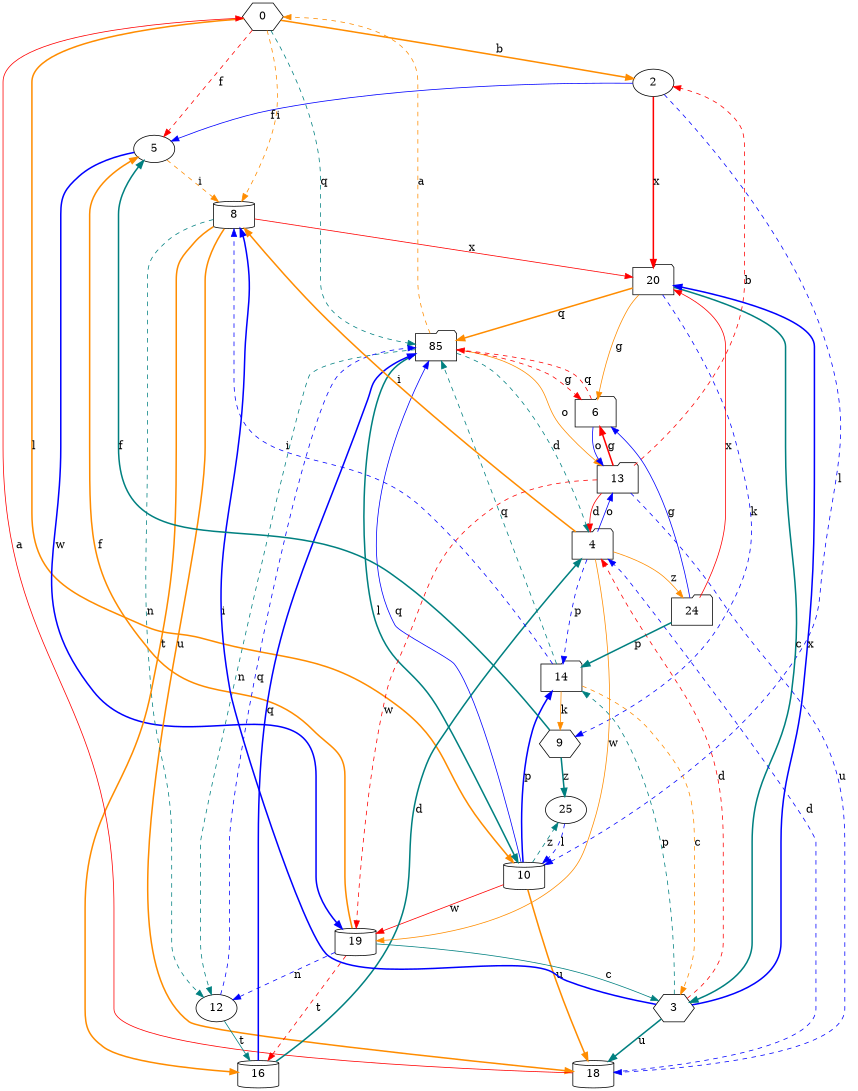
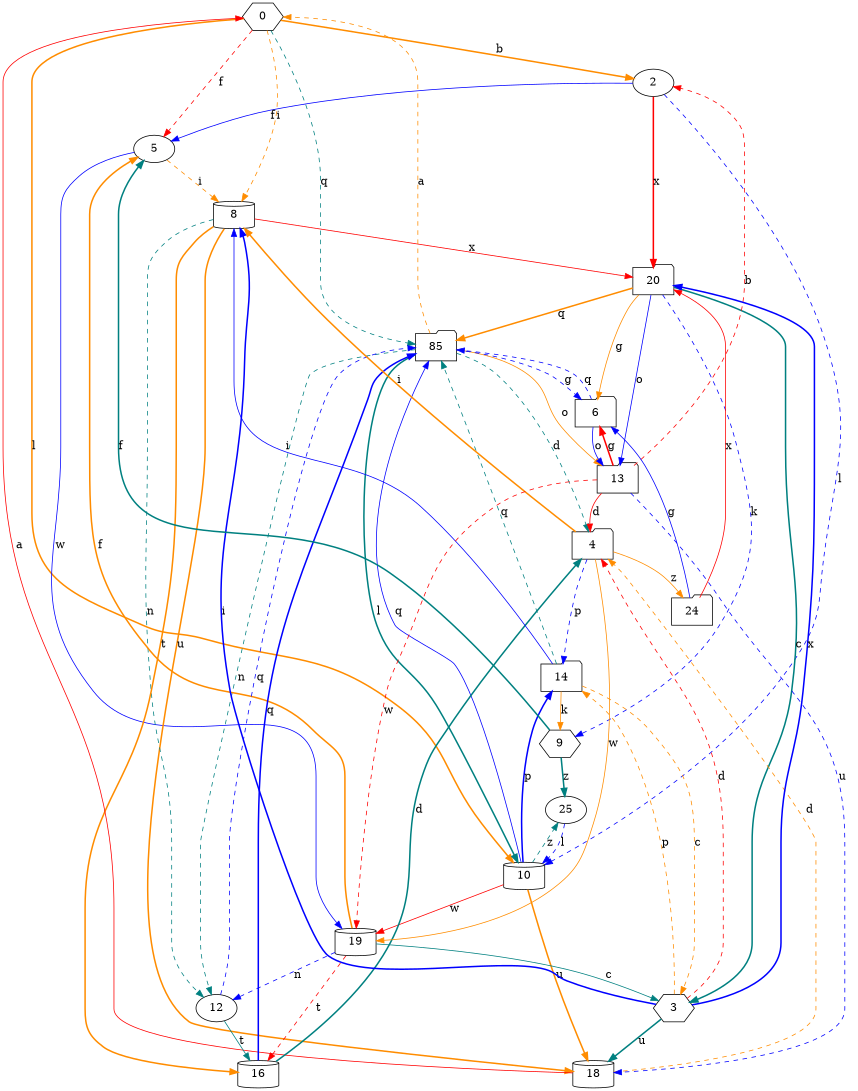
(535, 361) -> (535, 361)
(520, 363) -> (520, 363)
(355, 471) -> (355, 471)
(604, 516) -> (636, 376)
(55, 613) -> (55, 613)
(630, 643) -> none
(659, 835) -> (659, 835)
(816, 864) -> (816, 864)
